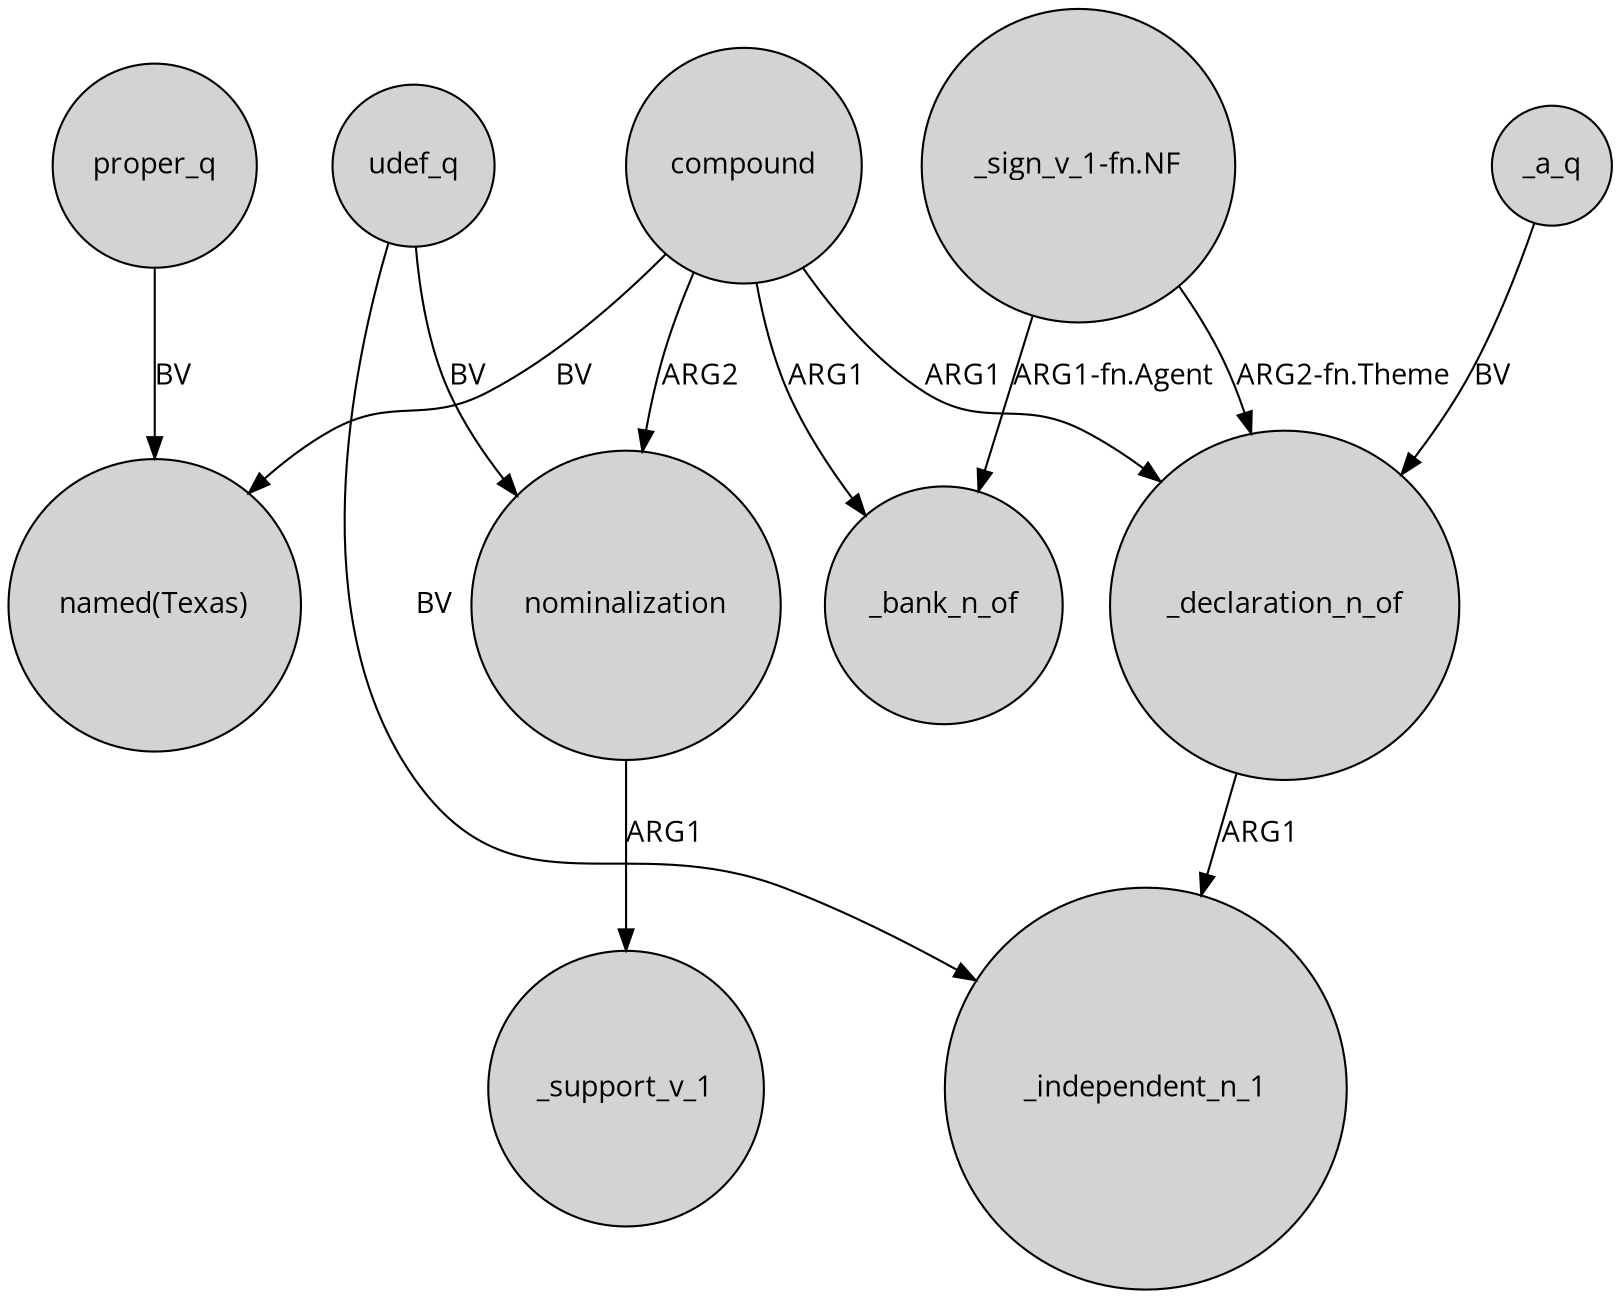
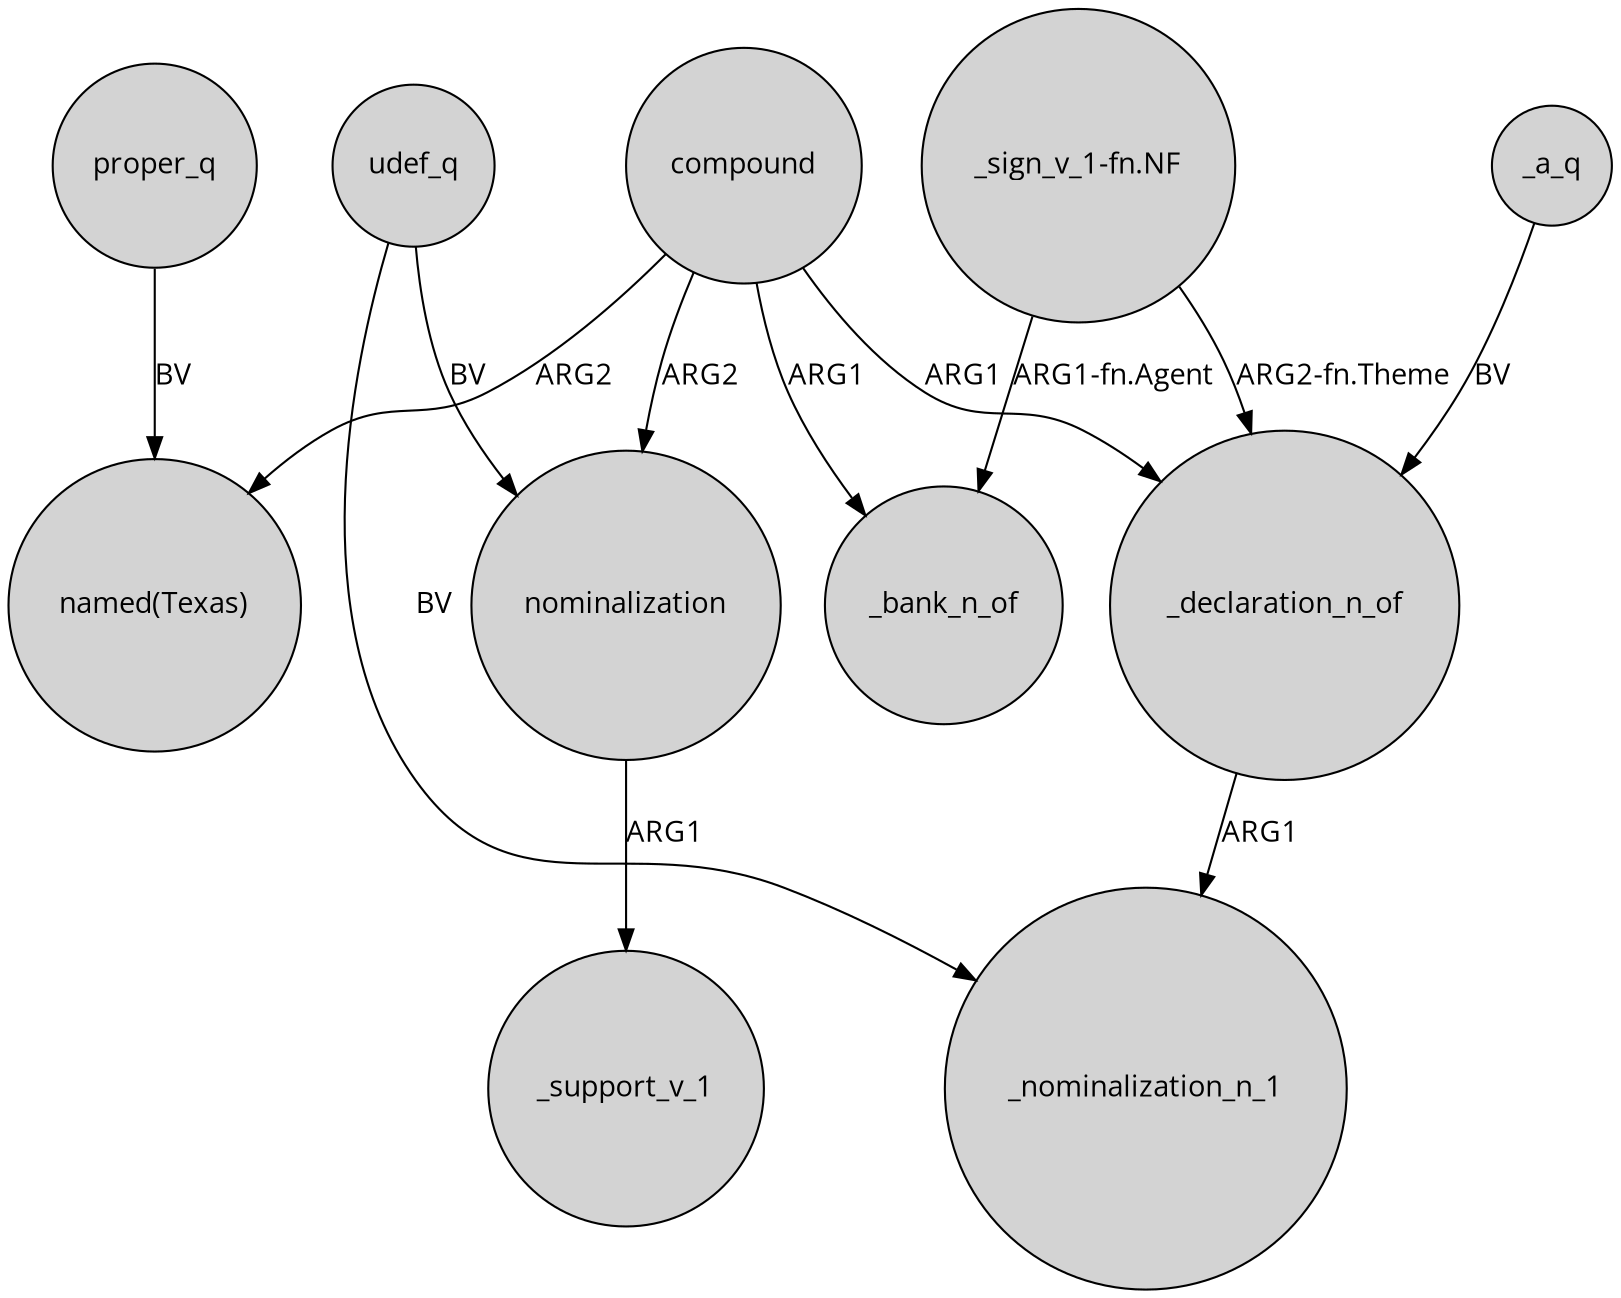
(575, 377) -> (575, 377)
(1146, 1089) -> (1146, 1089)
